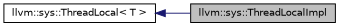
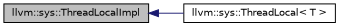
(178, 13) -> (171, 13)
